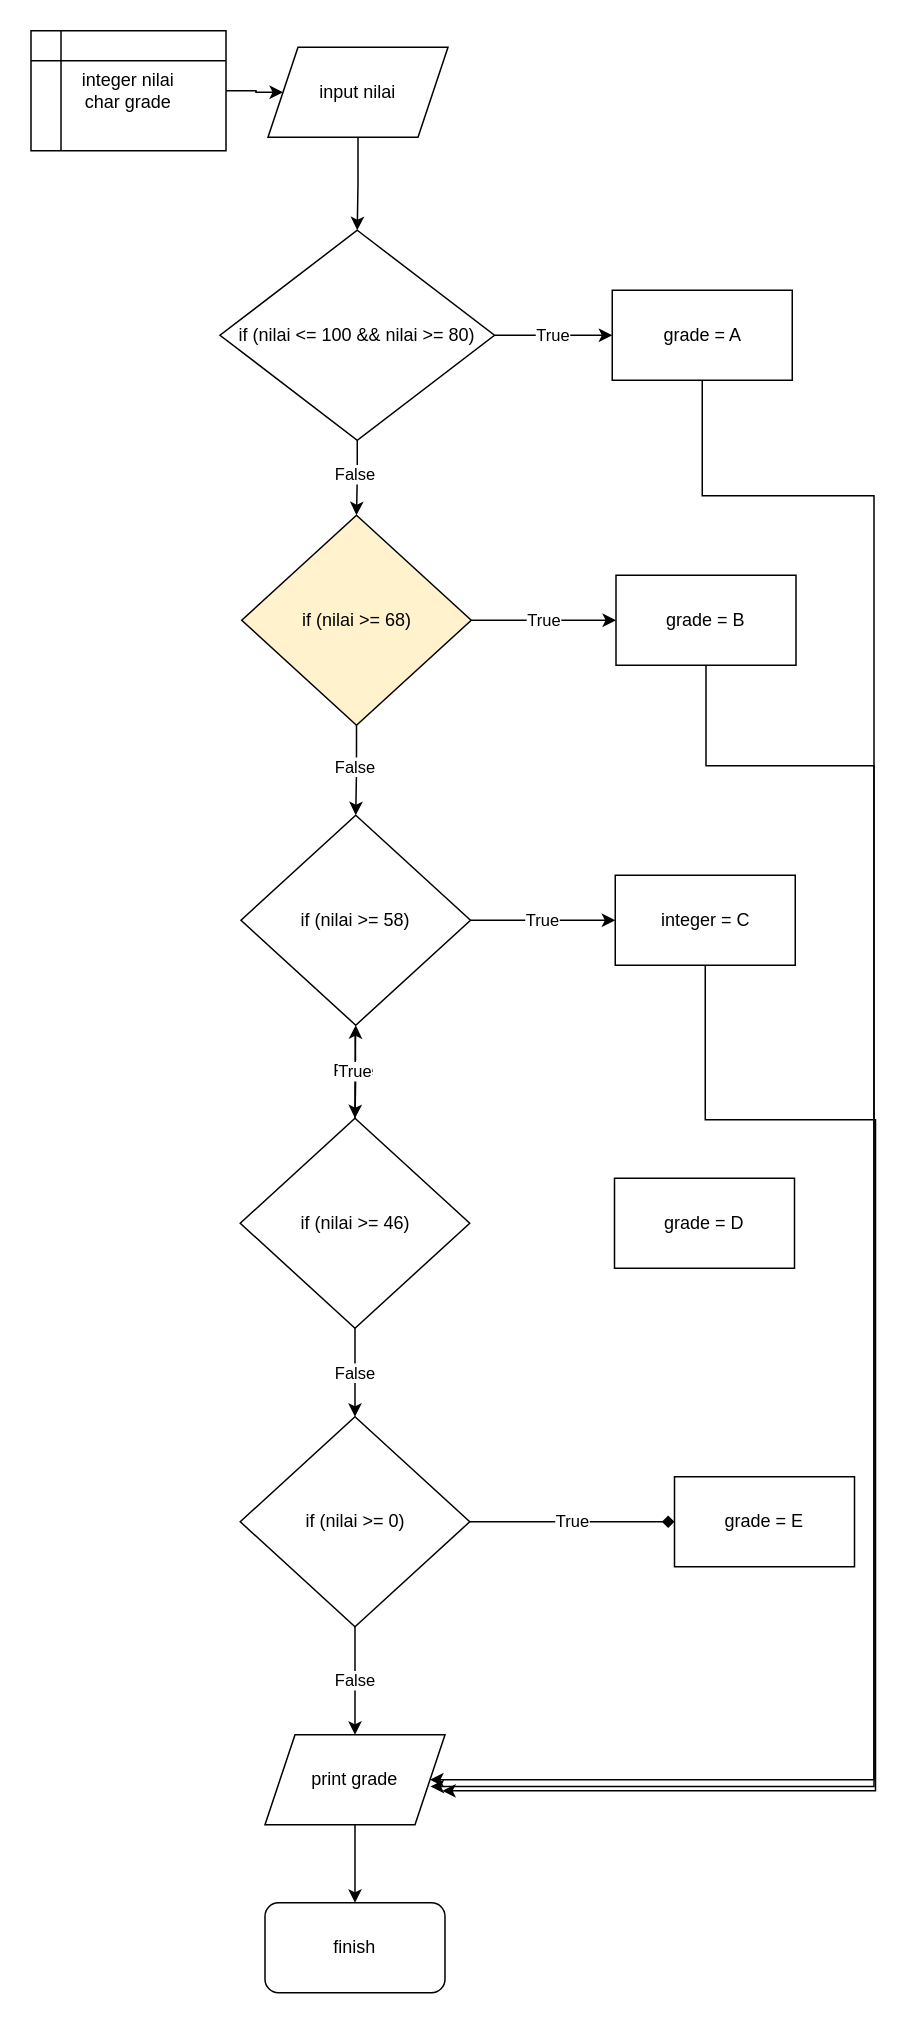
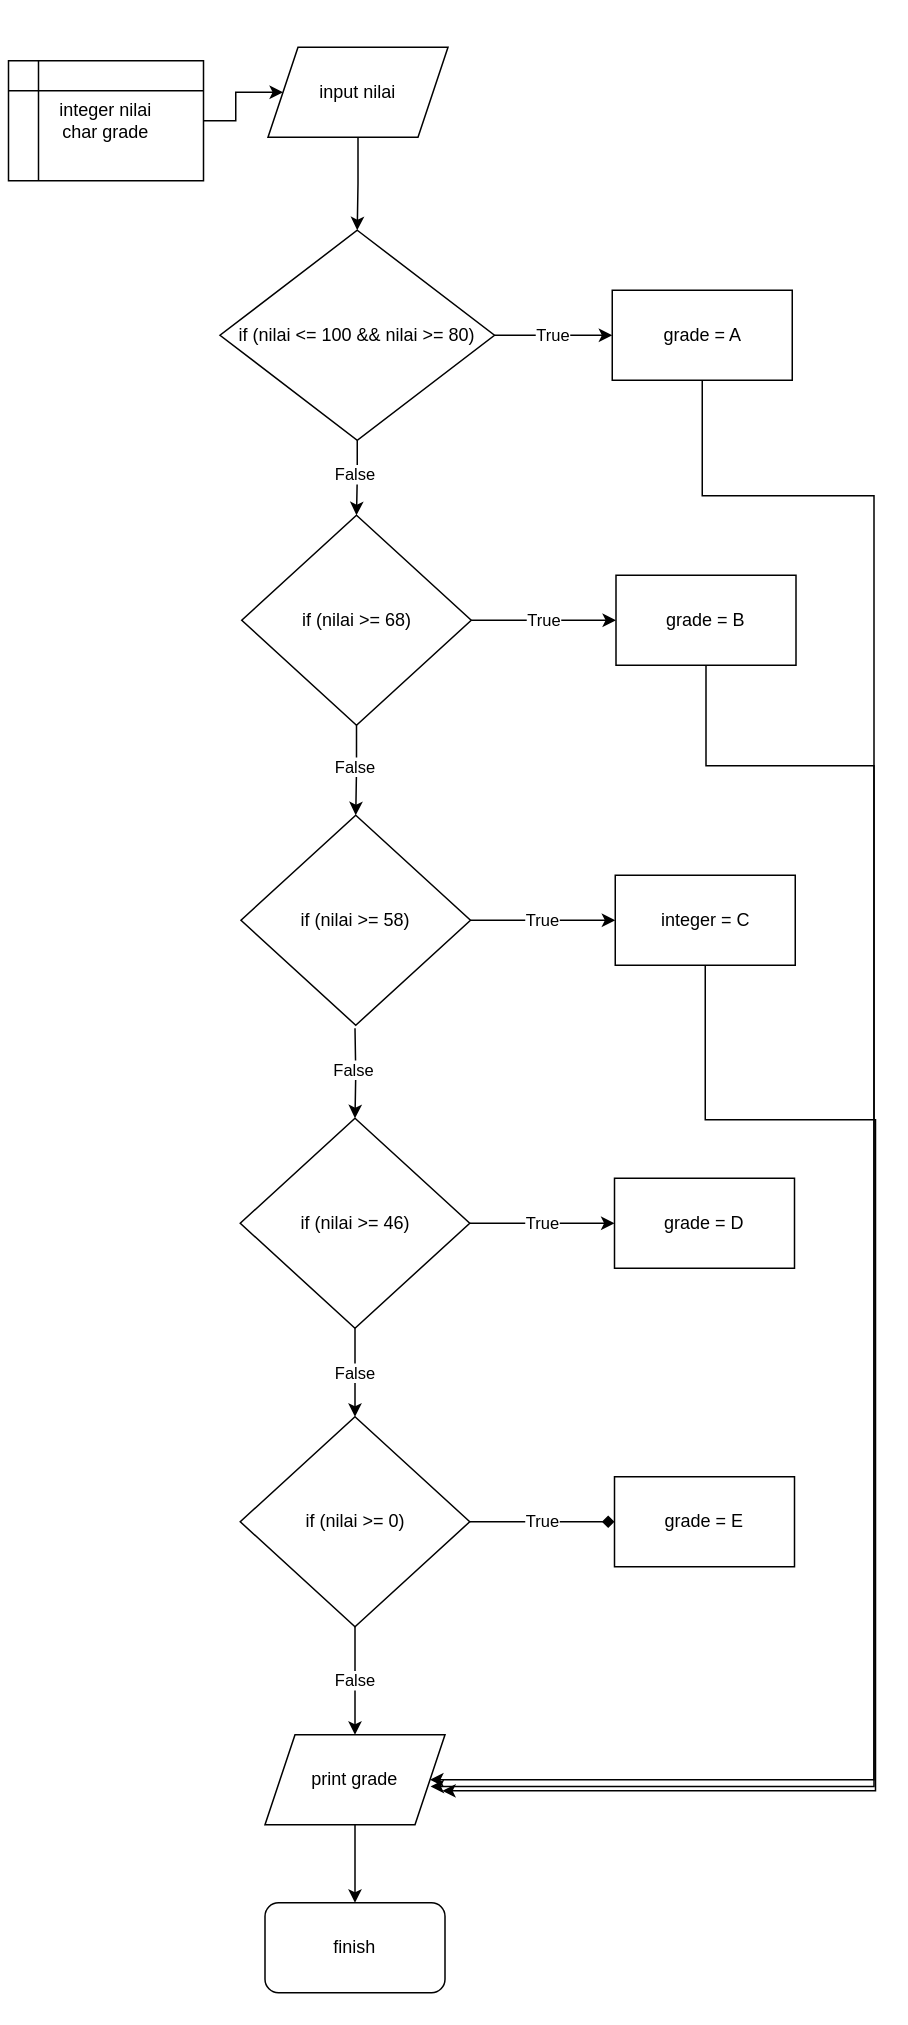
(128, 91) -> (106, 121)
(356, 620) -> (356, 620)
(355, 1117) -> (537, 1223)
(764, 1522) -> (704, 1522)
